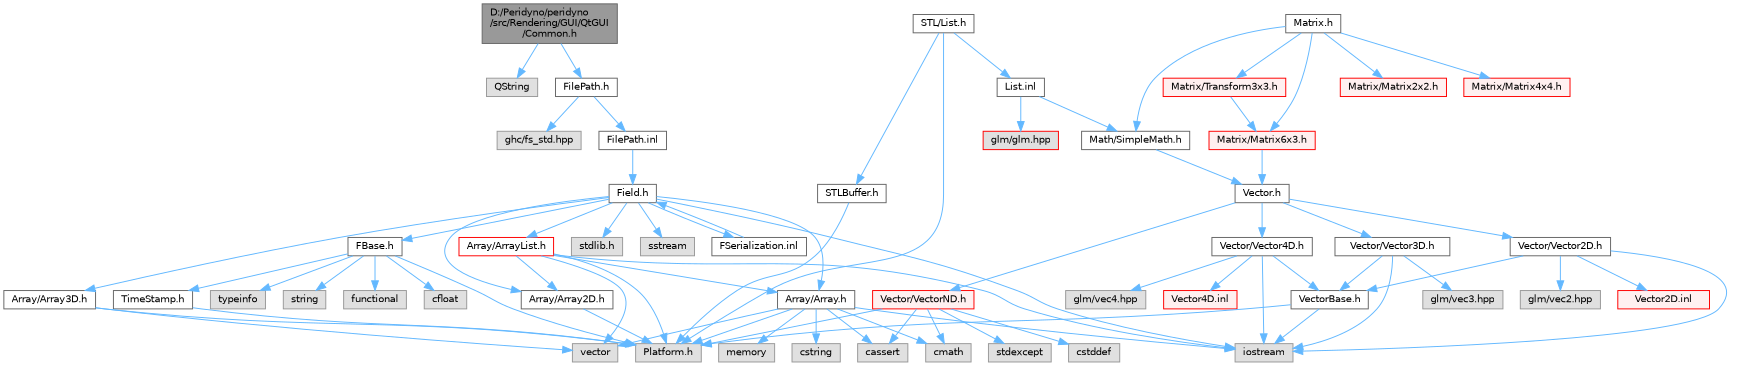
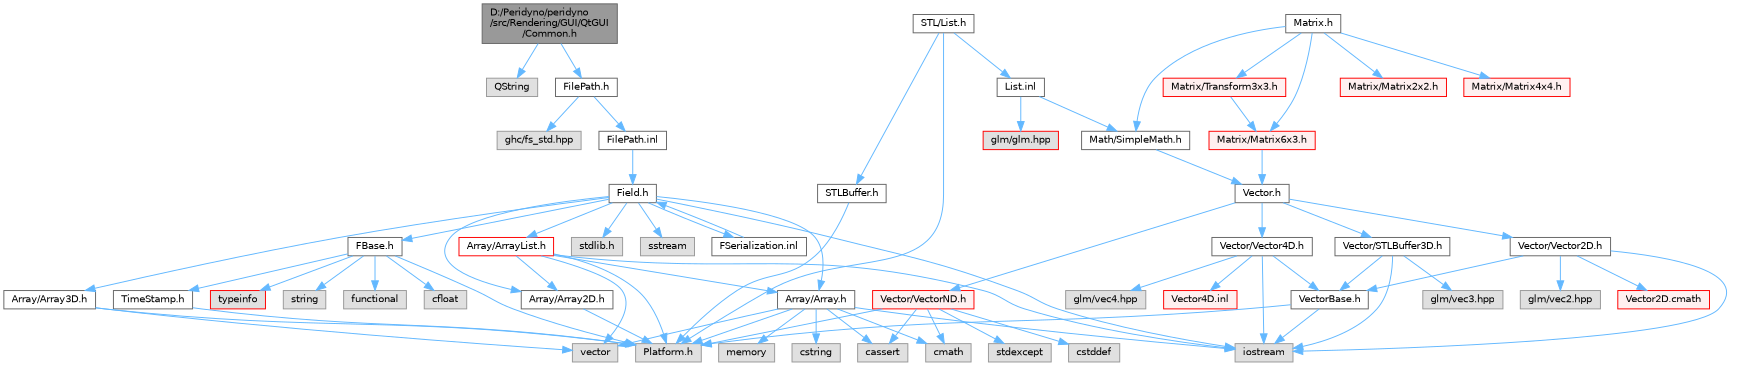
(1392, 247) -> (1392, 247)
(238, 300) -> (238, 300)
(1664, 300) -> (1664, 300)
